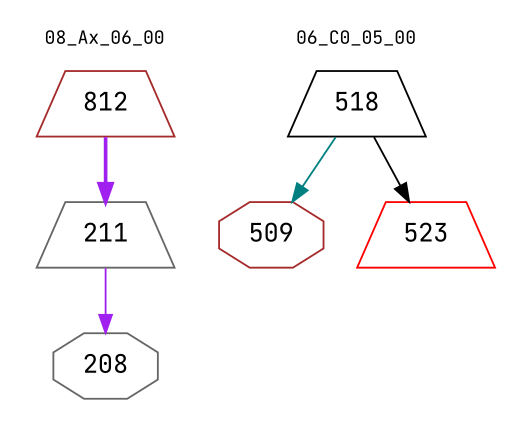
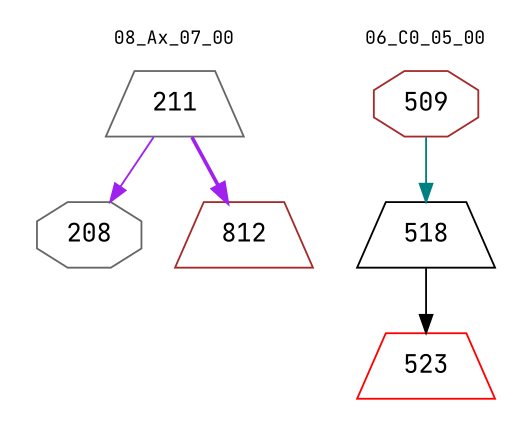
(106, 39) -> (175, 39)
(106, 160) -> (205, 161)
(319, 162) -> (426, 160)
